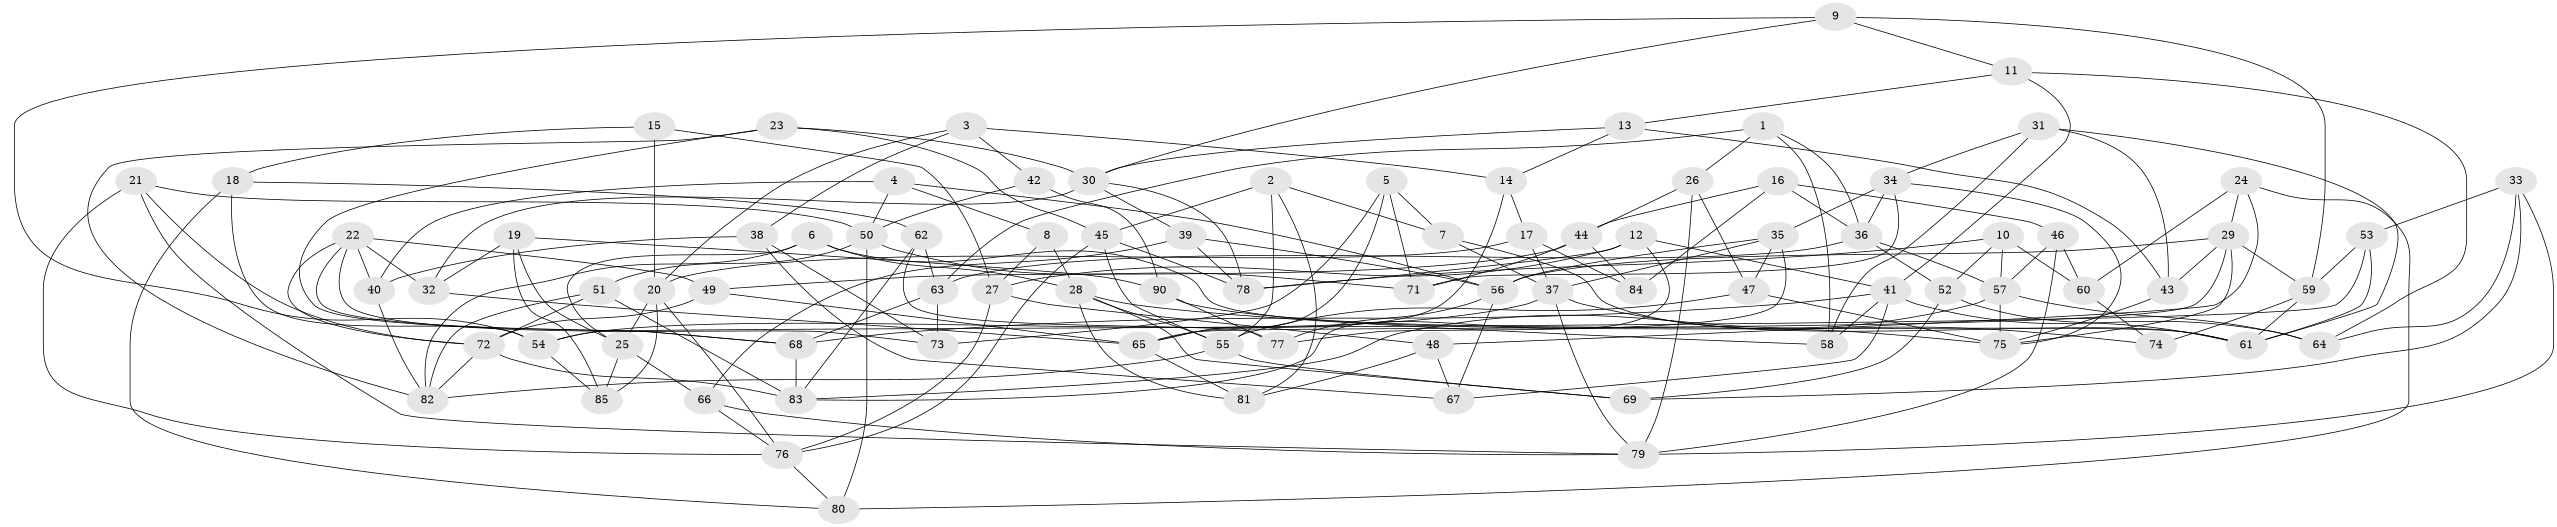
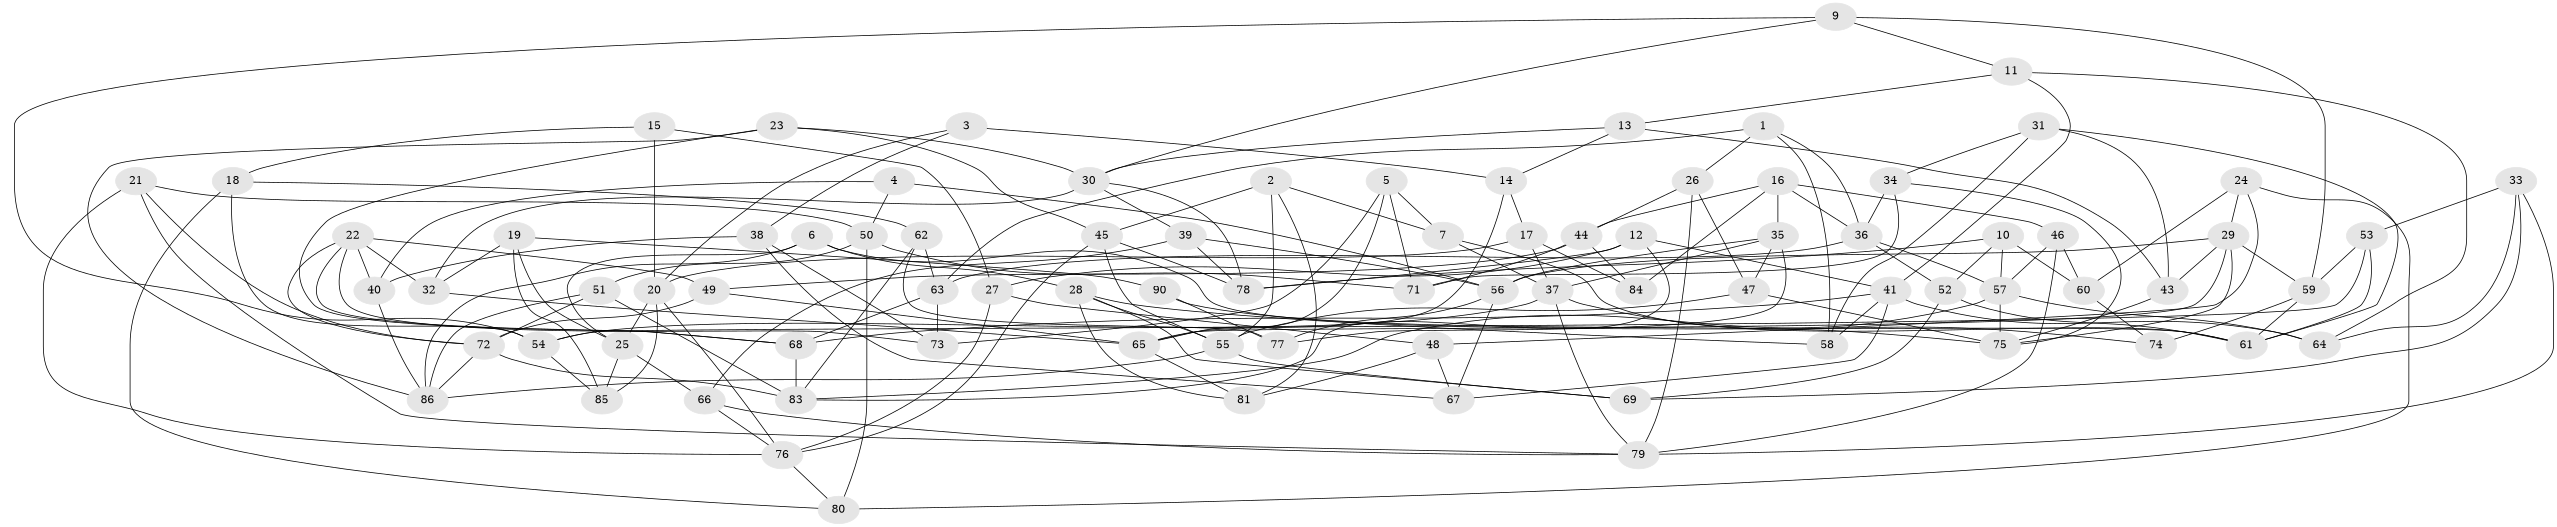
(1034, 181) -> none
(1834, 209) -> (1778, 209)
(1047, 236) -> none
(428, 400) -> (428, 400)
